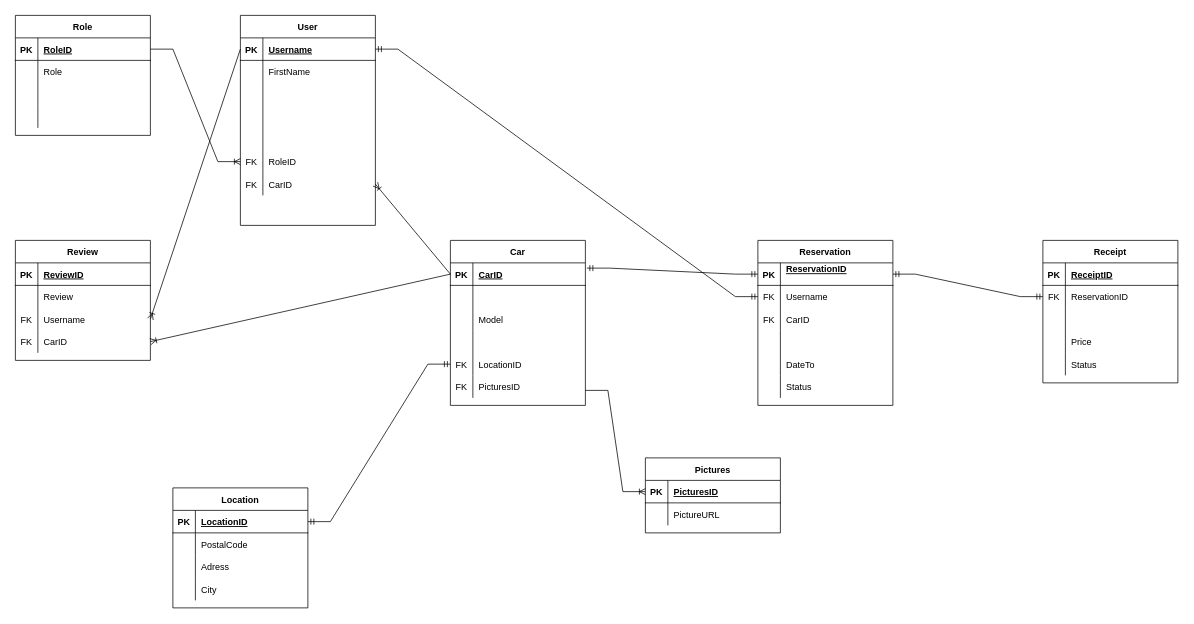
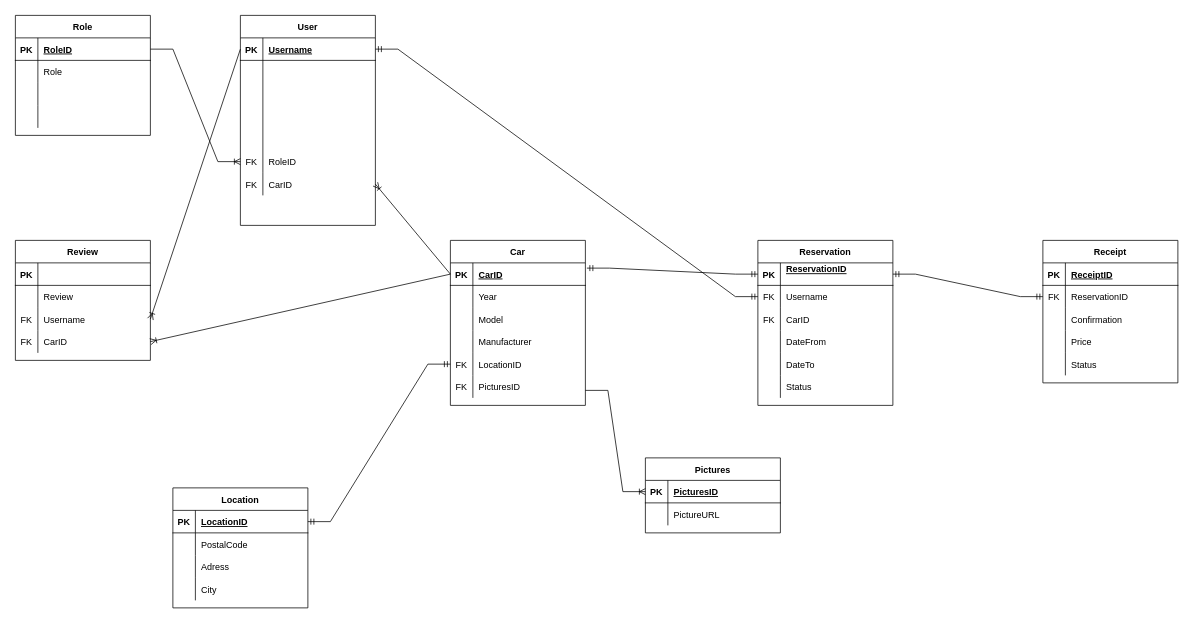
(319, 72) -> none
(94, 274) -> none
none -> (529, 297)
none -> (1122, 319)
none -> (529, 342)
none -> (837, 342)
